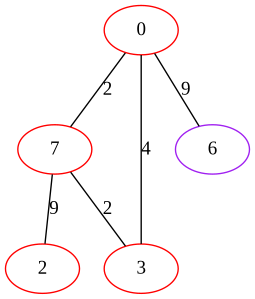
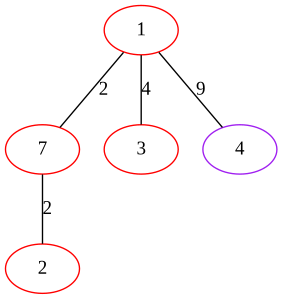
(141, 30) -> (141, 30)
(212, 149) -> (240, 149)
(54, 209) -> (47, 209)
(98, 209) -> none
